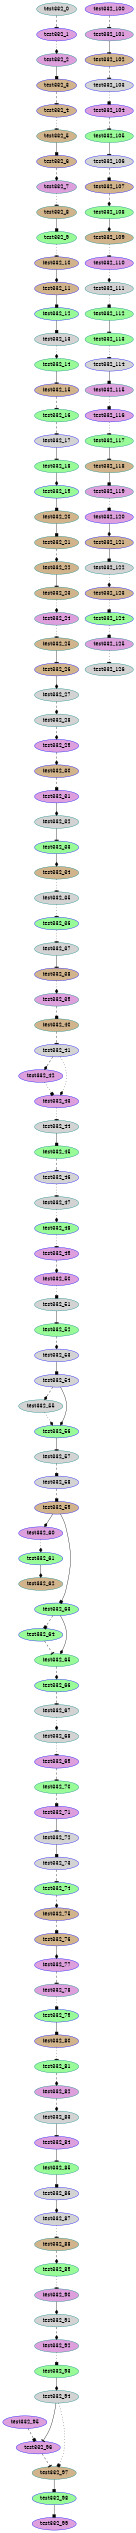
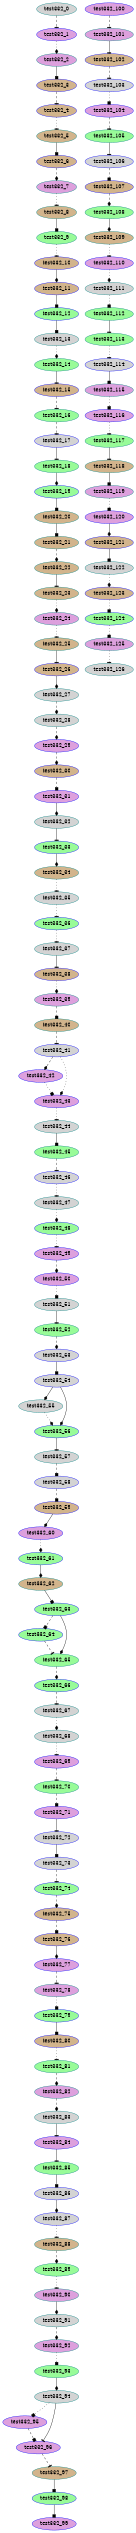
(50, 1392) -> (50, 1392)
(71, 1557) -> (48, 1595)
(65, 2433) -> (42, 2408)
